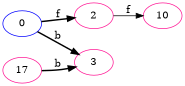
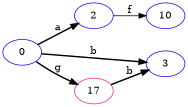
(58, 15) -> (58, 28)
(94, 16) -> (94, 16)
(163, 16) -> (166, 16)
(94, 62) -> (166, 64)
none -> (53, 72)
